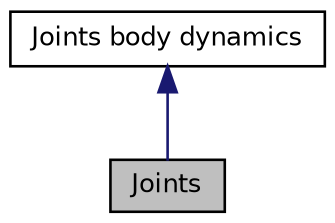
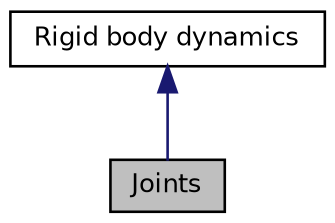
(168, 39) -> (168, 39)
